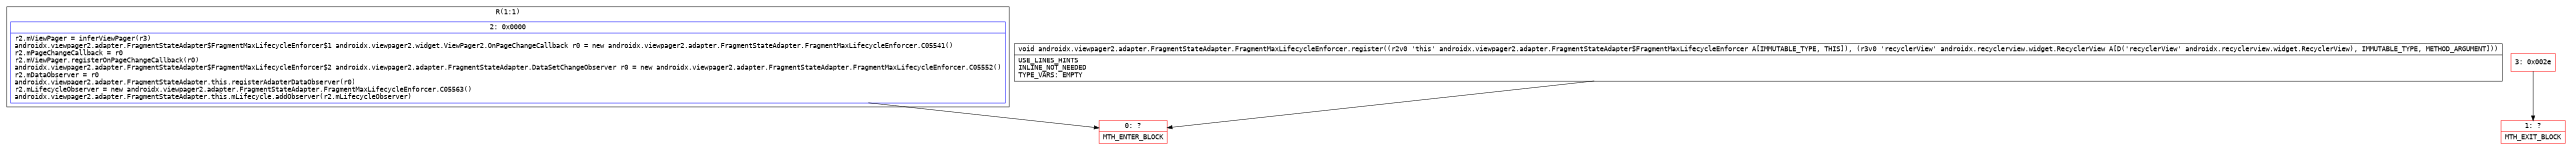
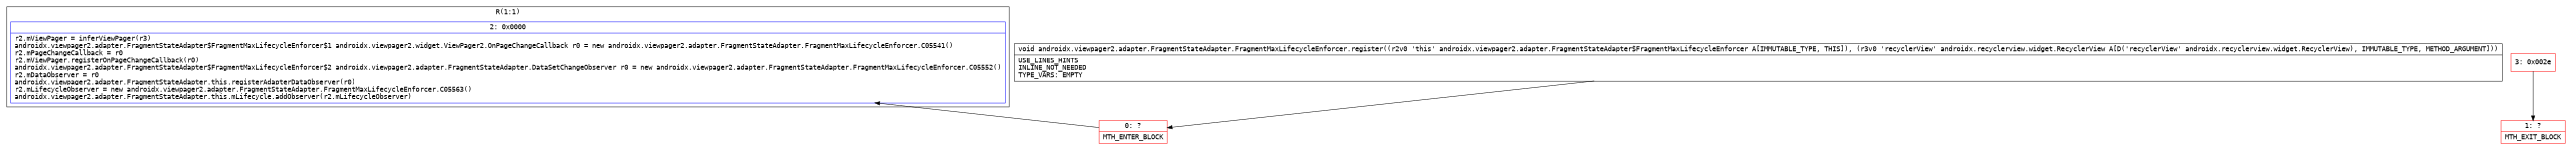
(981, 115) -> (989, 115)
